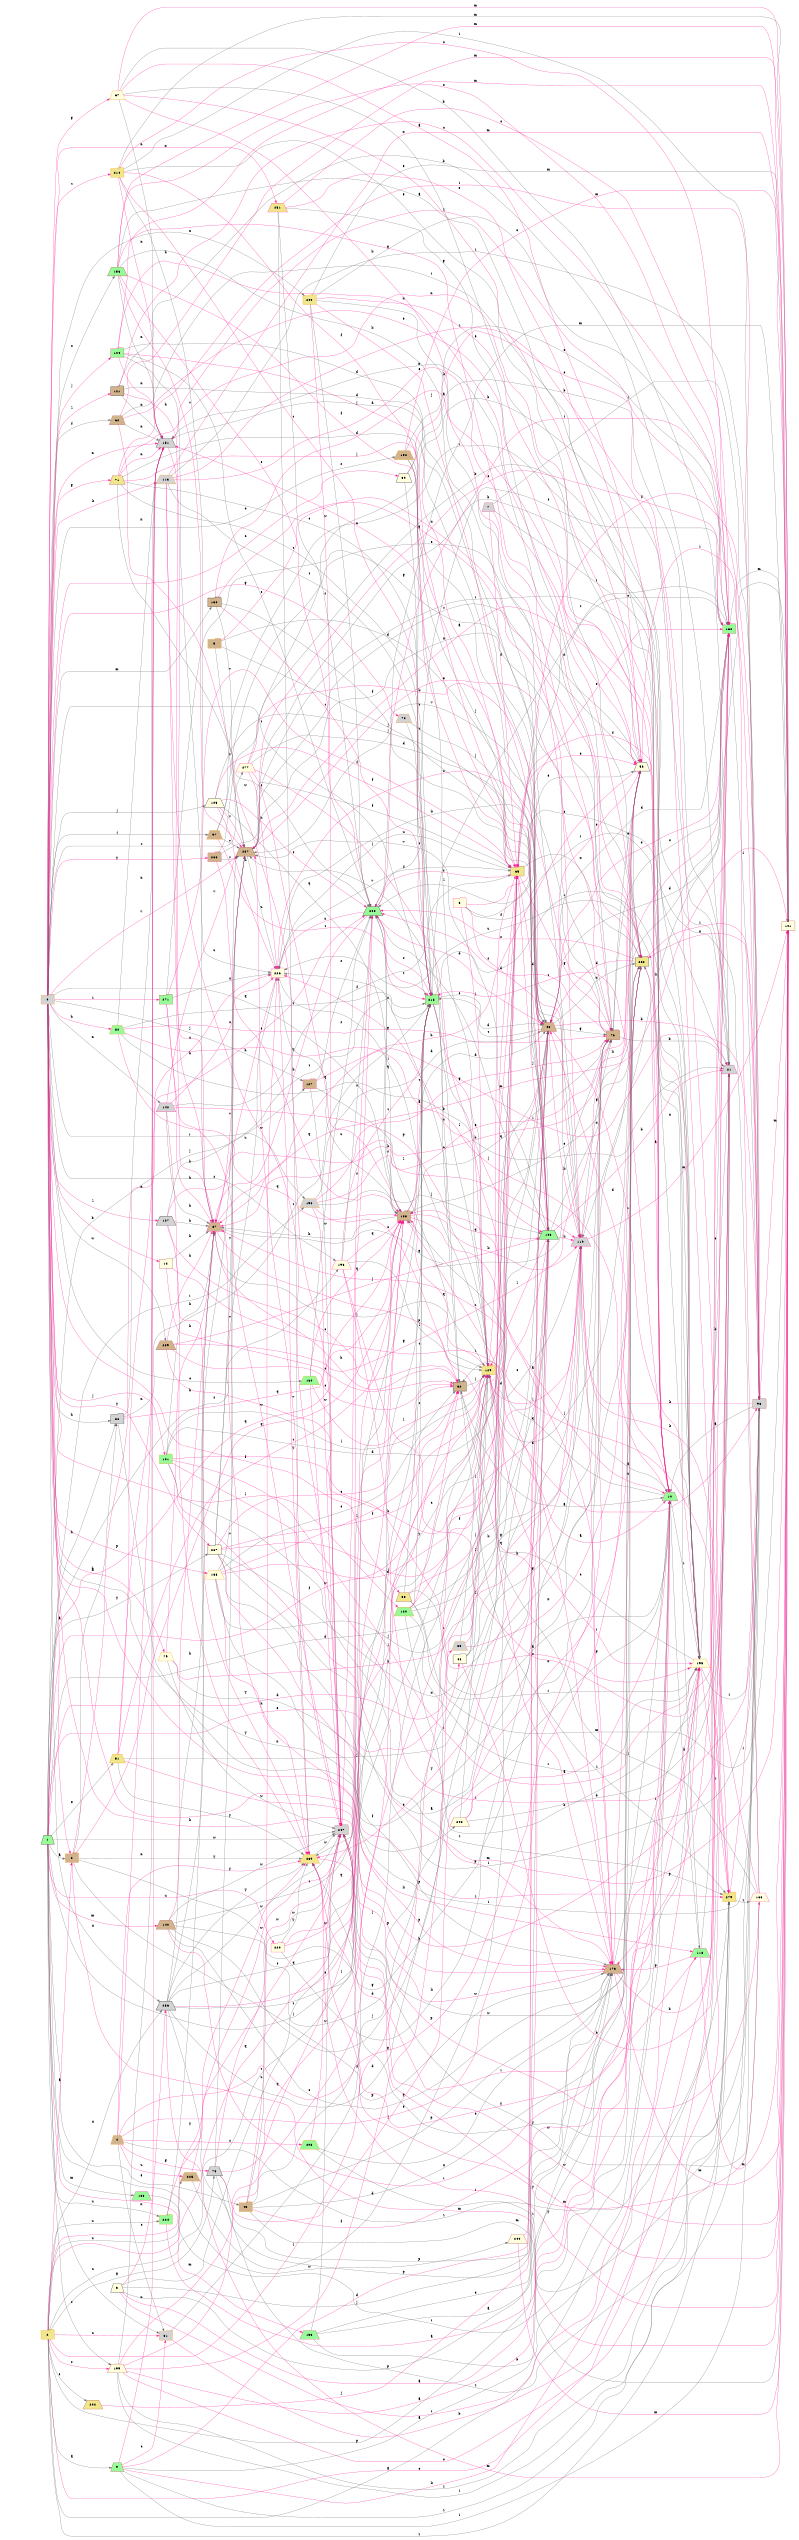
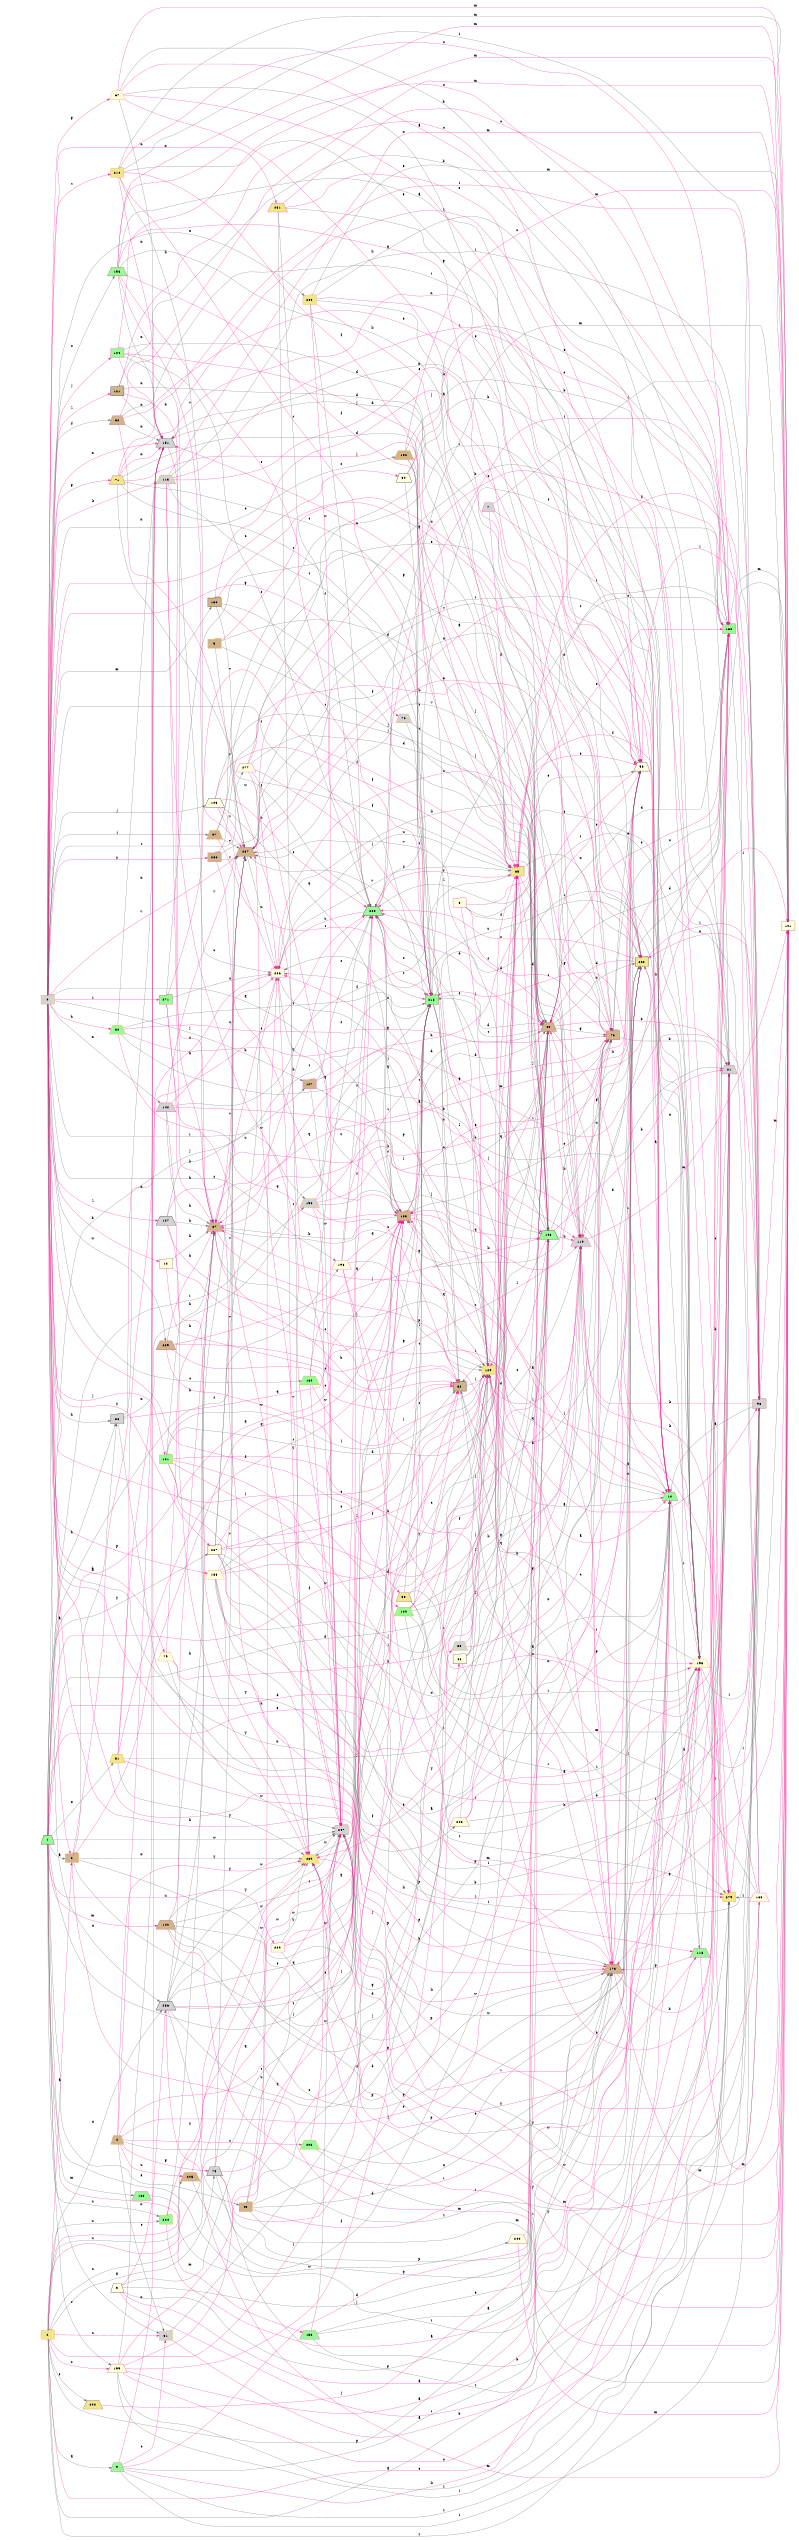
(497, 422) -> none
(586, 546) -> (652, 1808)
(741, 1902) -> (743, 1898)
